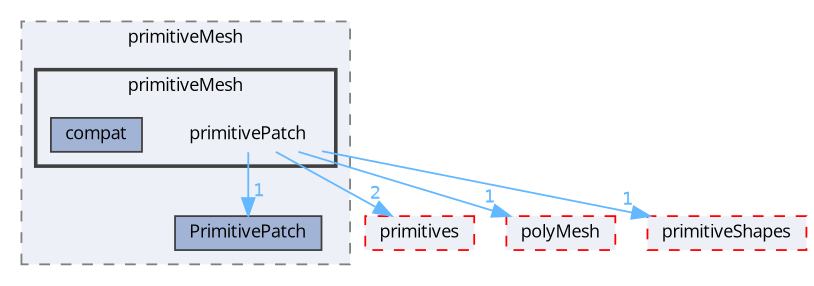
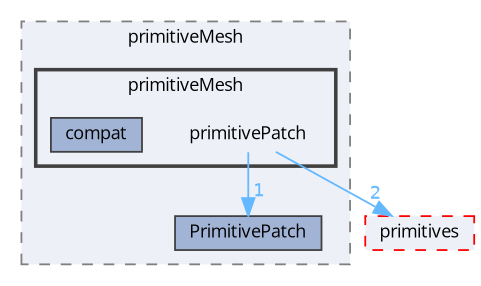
(561, 233) -> none
(727, 233) -> none
